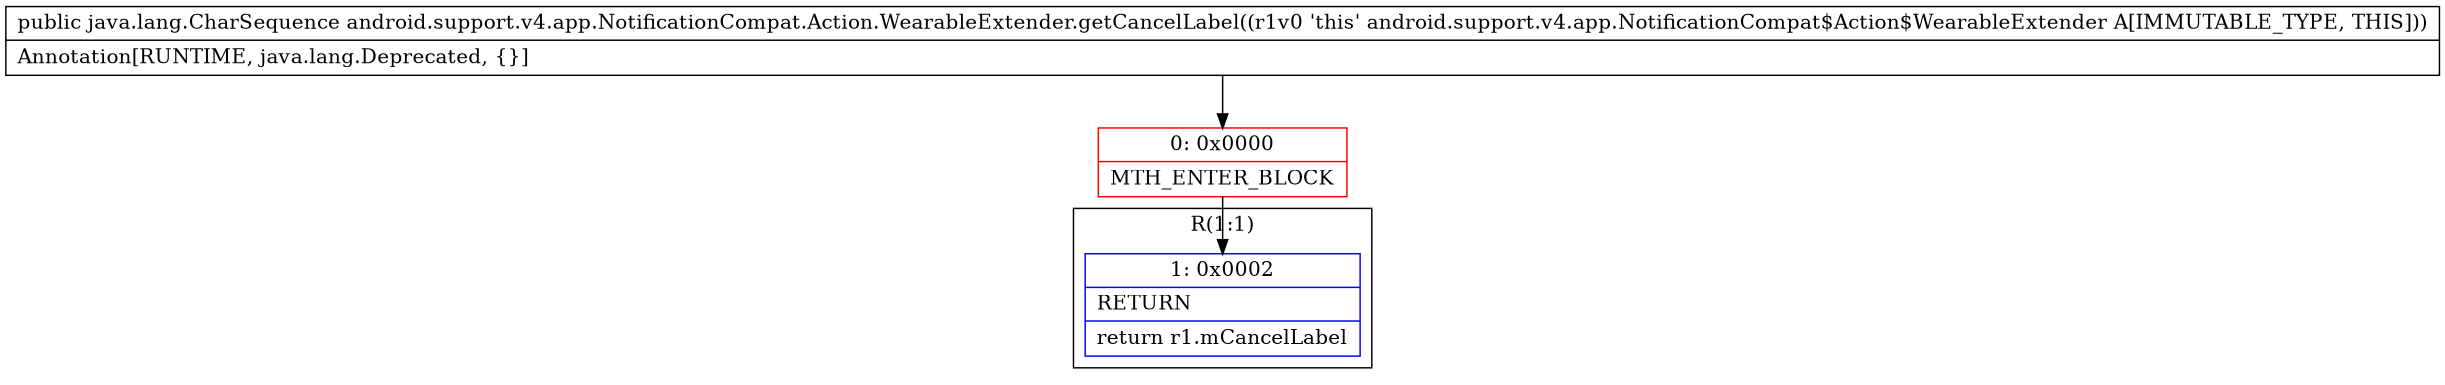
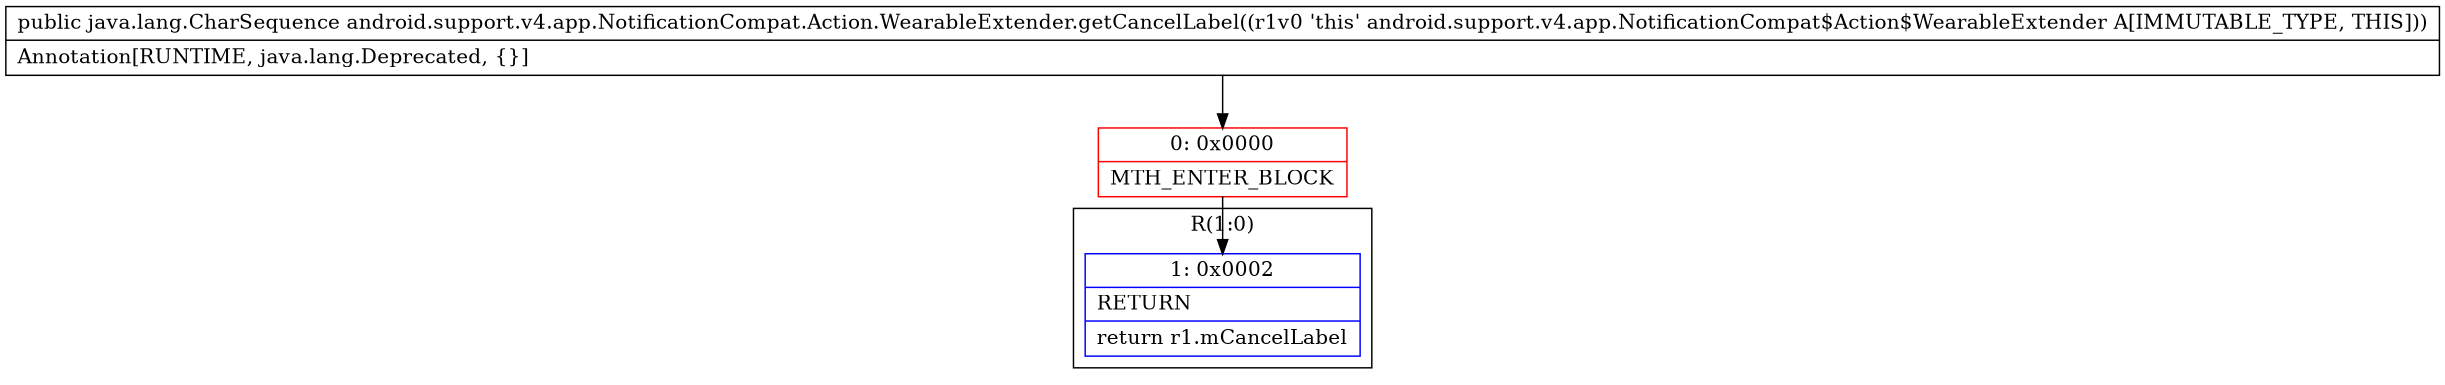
(1223, 225) -> (1223, 225)
